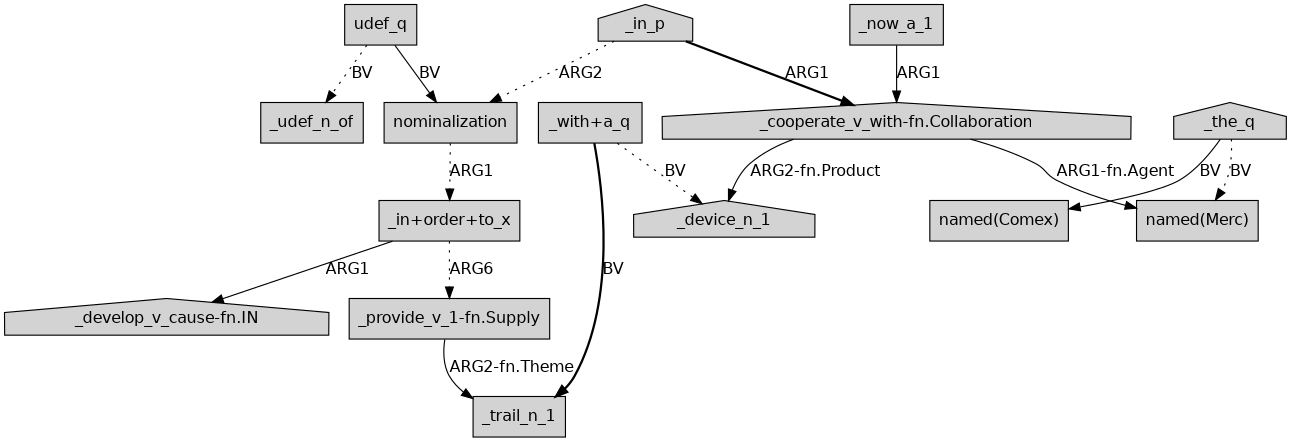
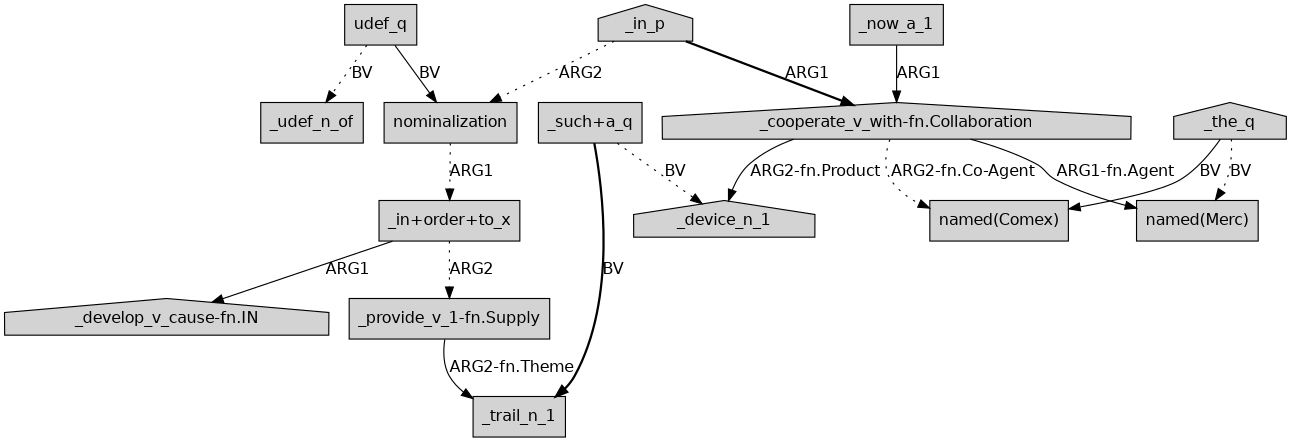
(590, 123) -> (590, 123)
none -> (890, 178)
(472, 270) -> (472, 270)
